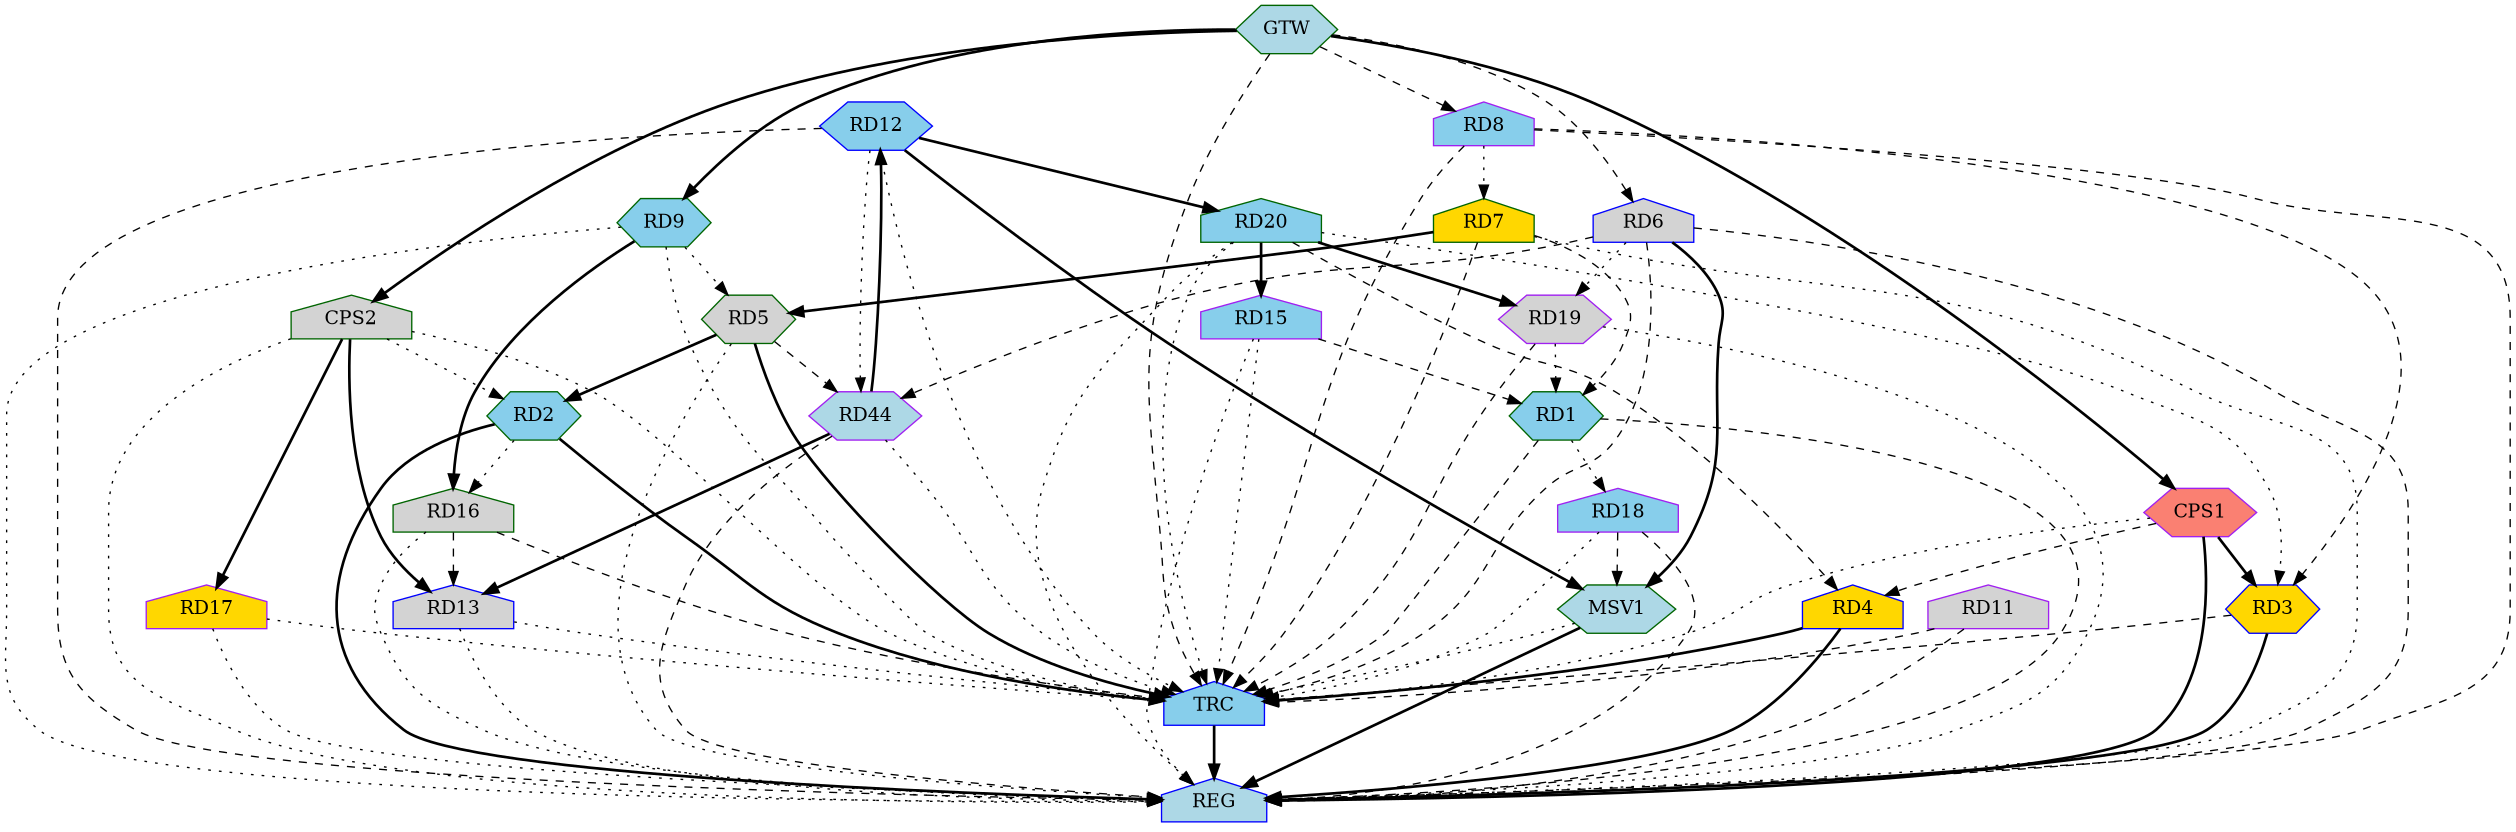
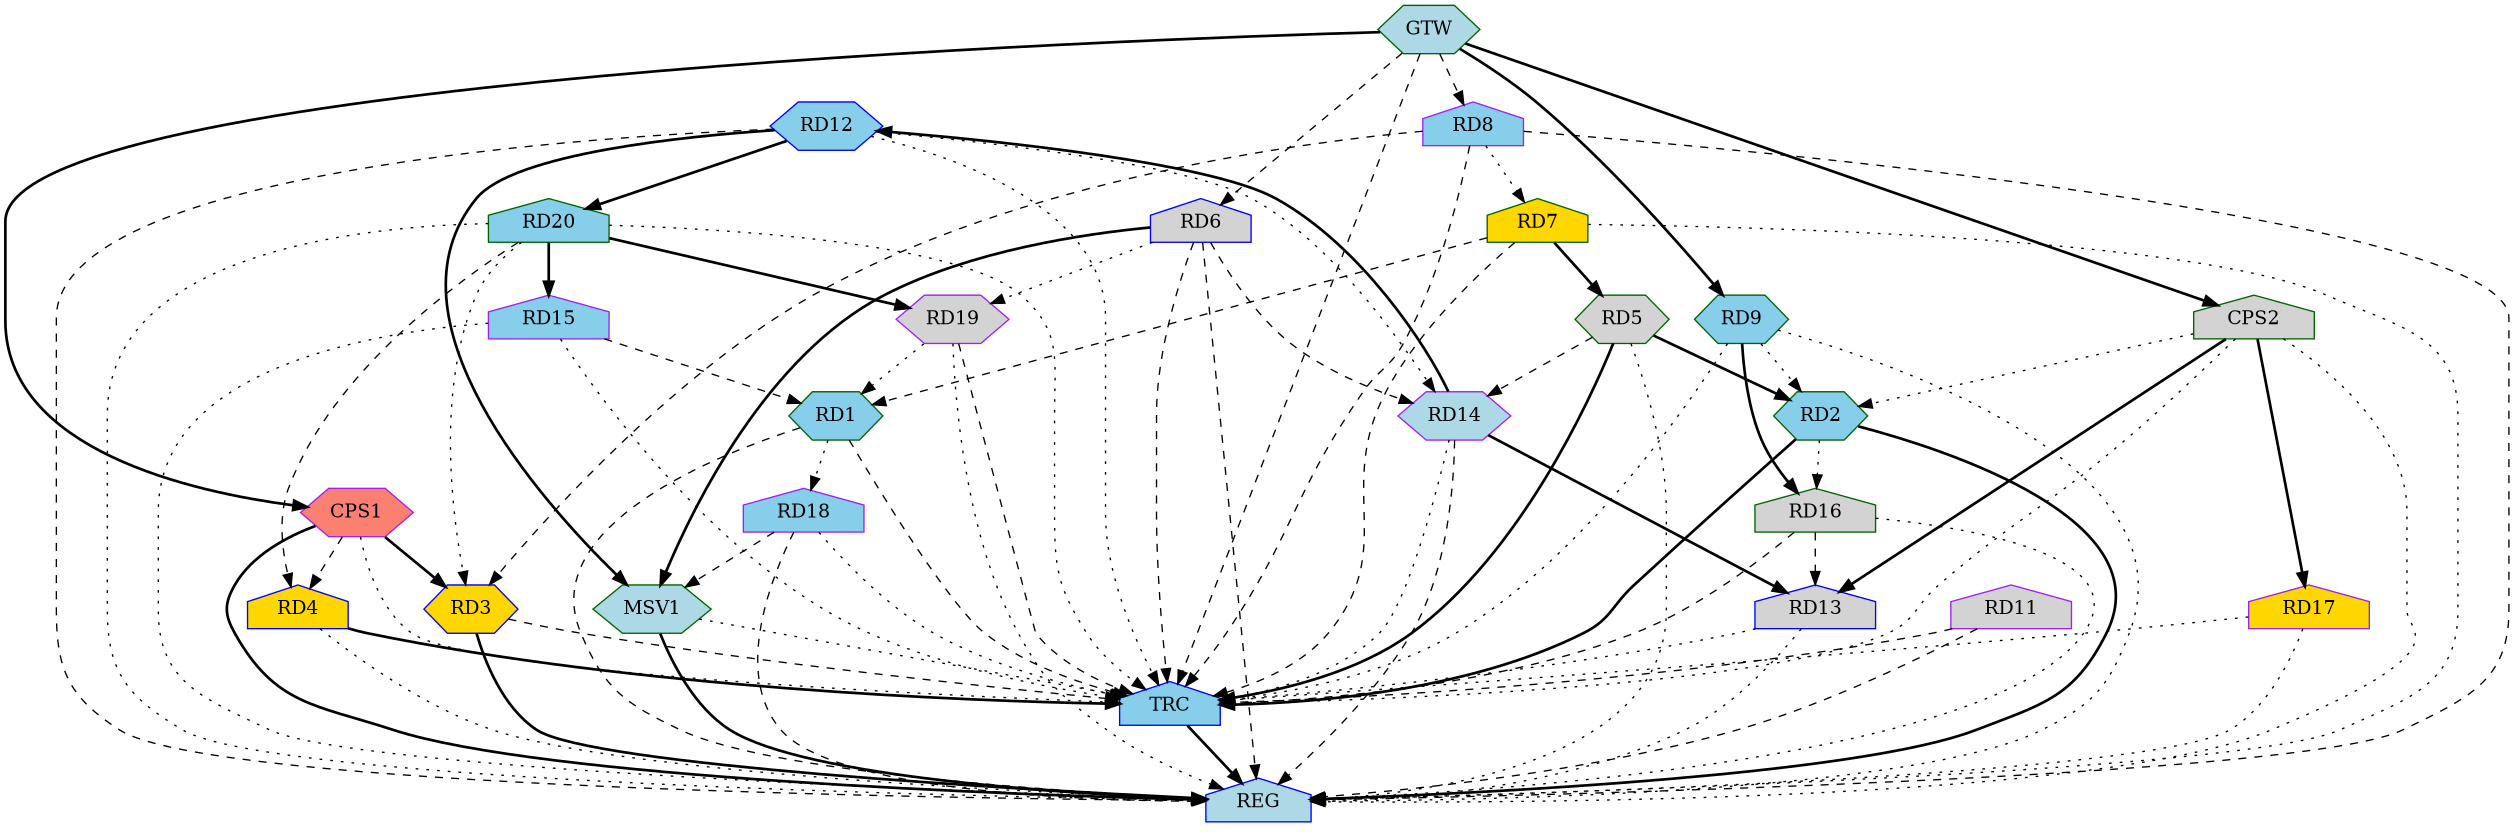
(702, 266) -> (1777, 363)
(865, 416) -> (1454, 416)
(1583, 767) -> (539, 741)
